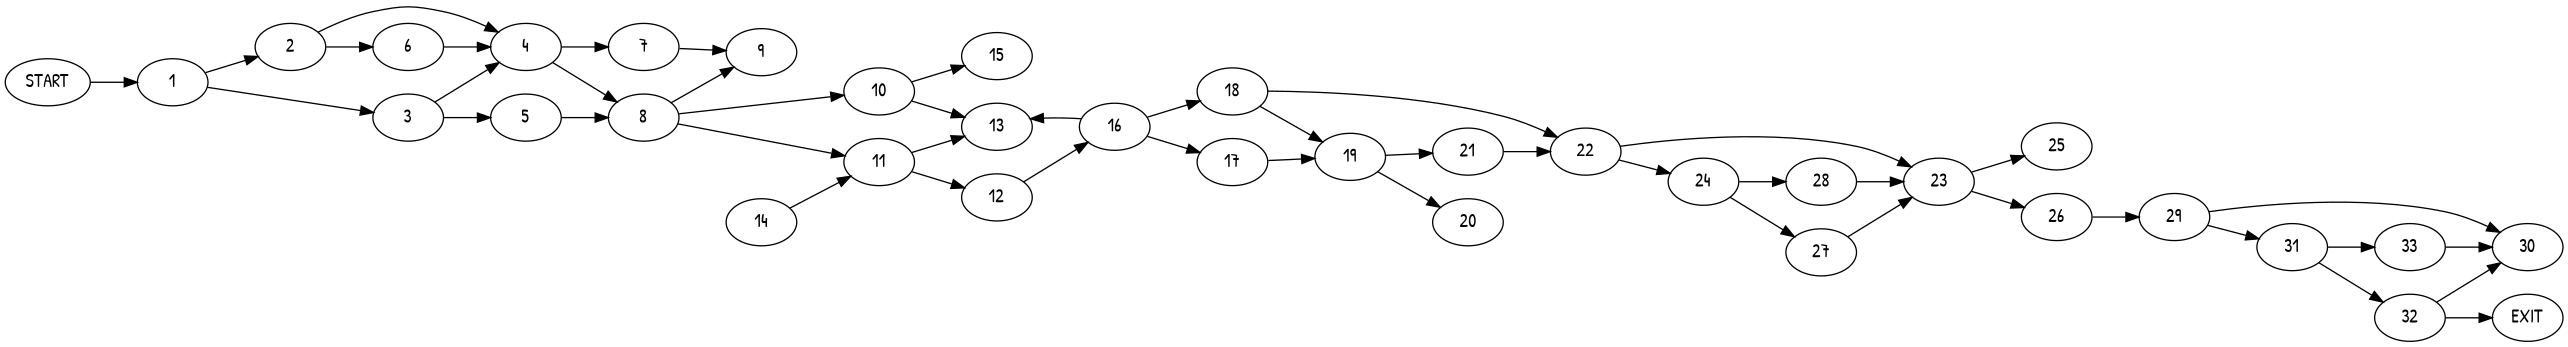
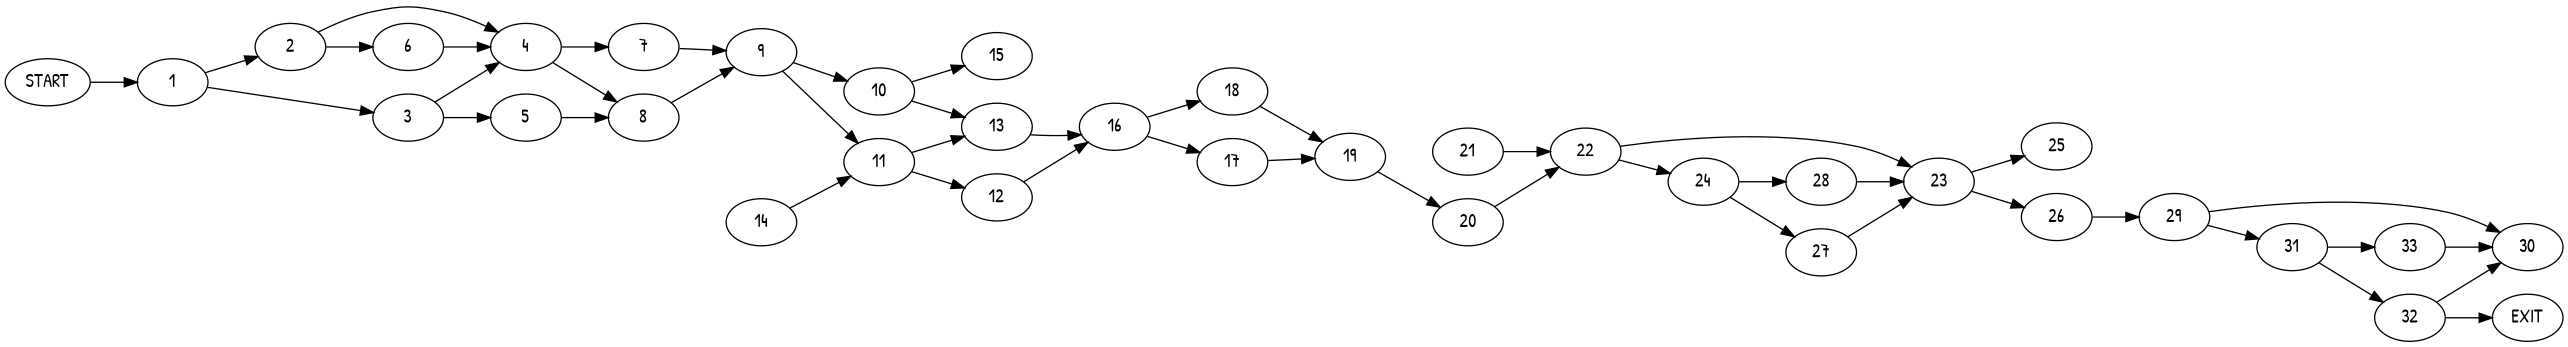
(1409, 99) -> (1521, 190)
(755, 105) -> (814, 70)
(1062, 118) -> (1049, 136)
(755, 139) -> (816, 103)
(1403, 155) -> none
